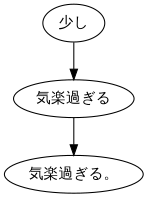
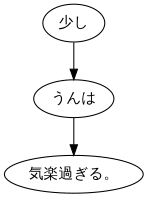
(74, 99) -> (74, 99)
